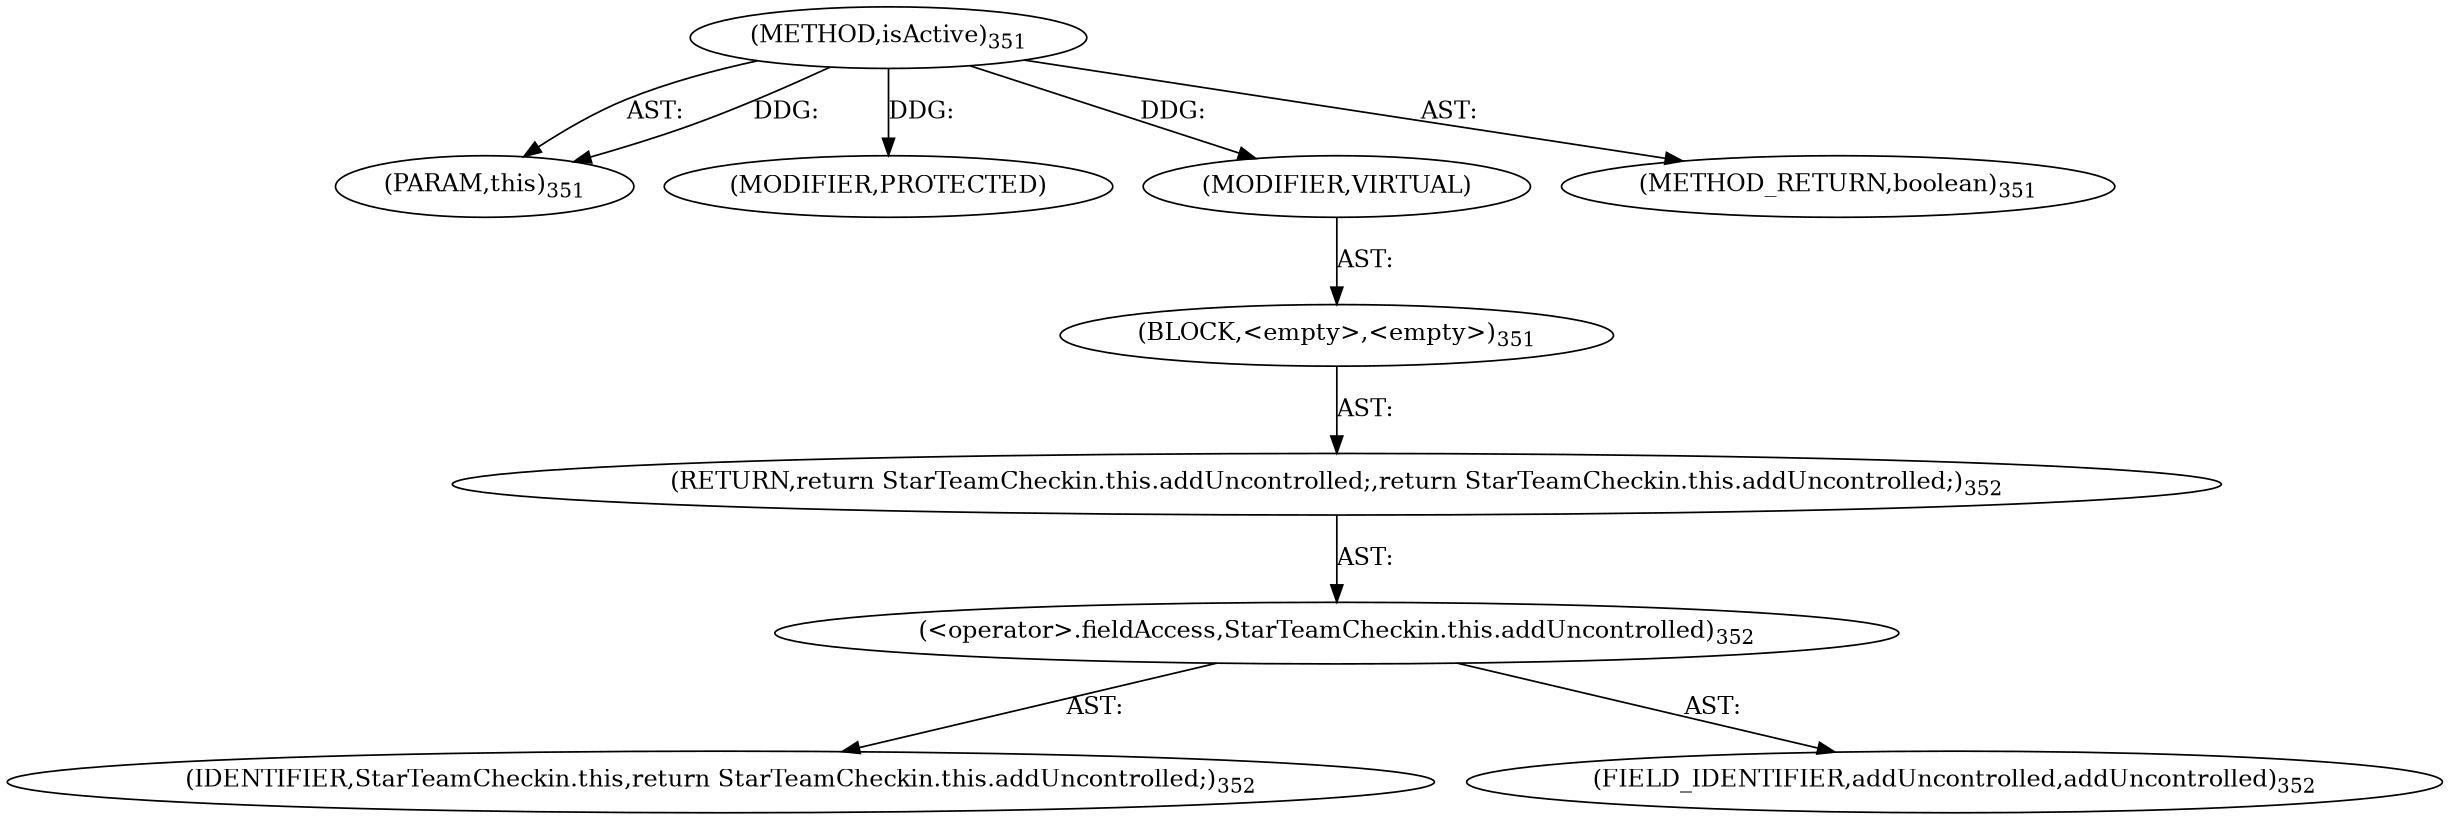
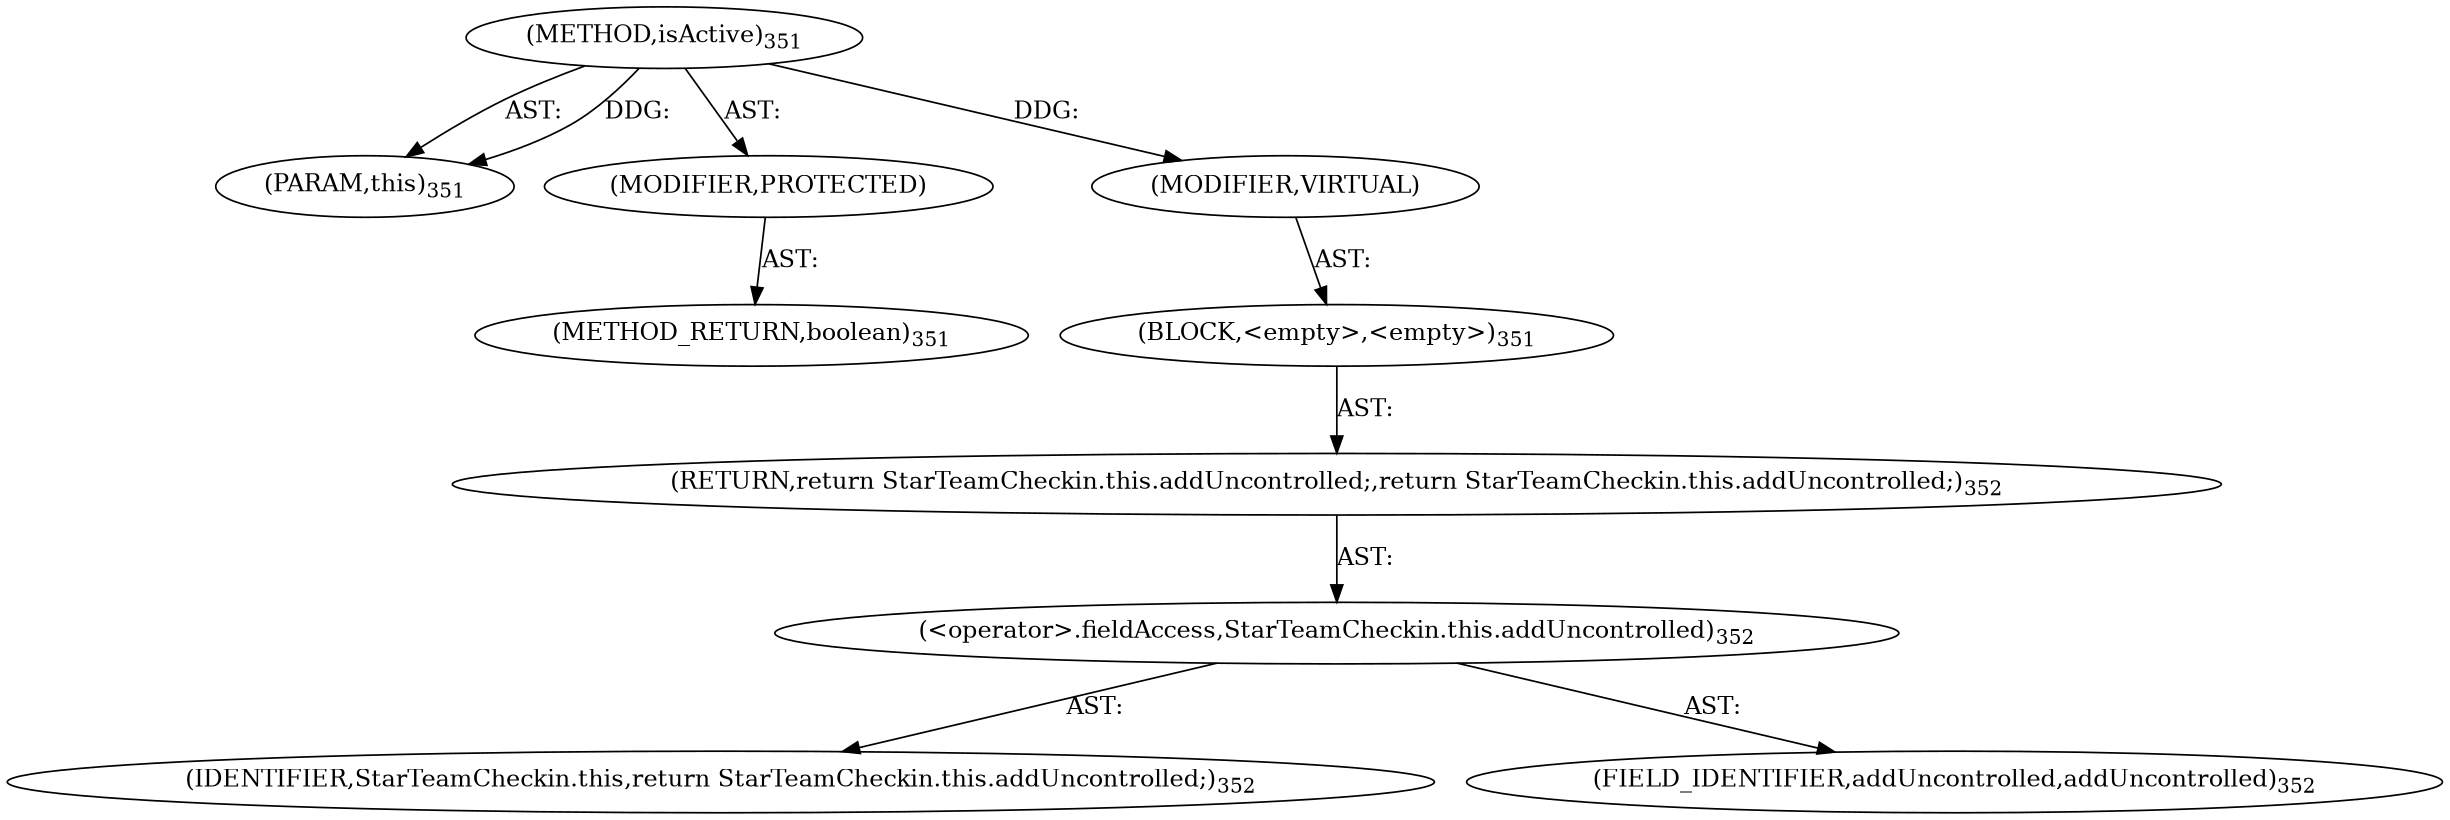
(1345, 109) -> (761, 252)
(925, 112) -> (757, 112)
